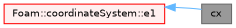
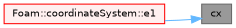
(189, 8) -> (178, 20)
